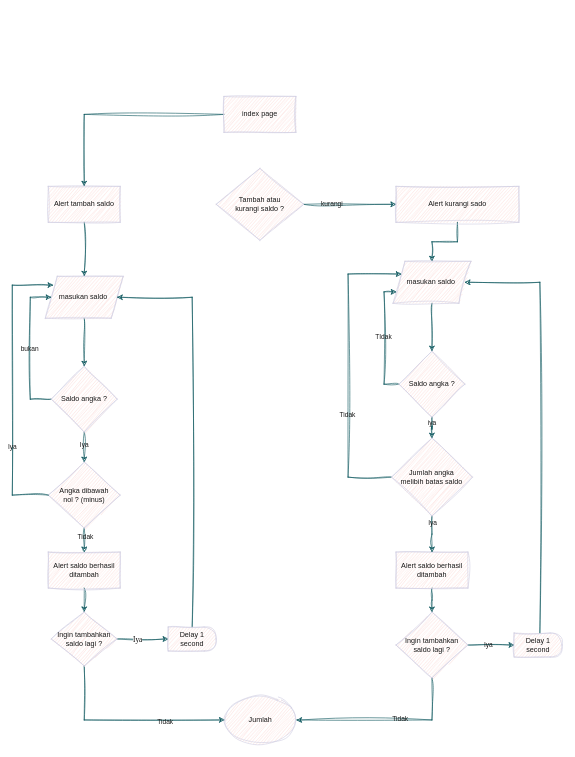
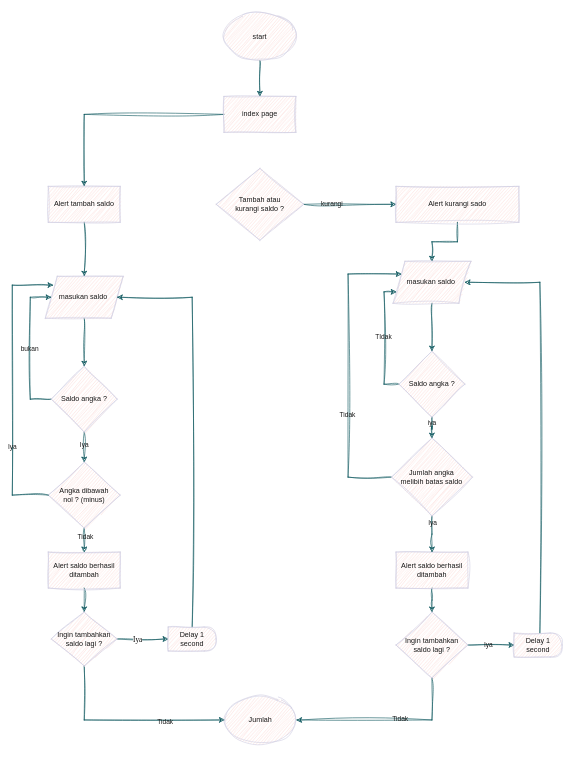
none -> (260, 36)
none -> (260, 76)
